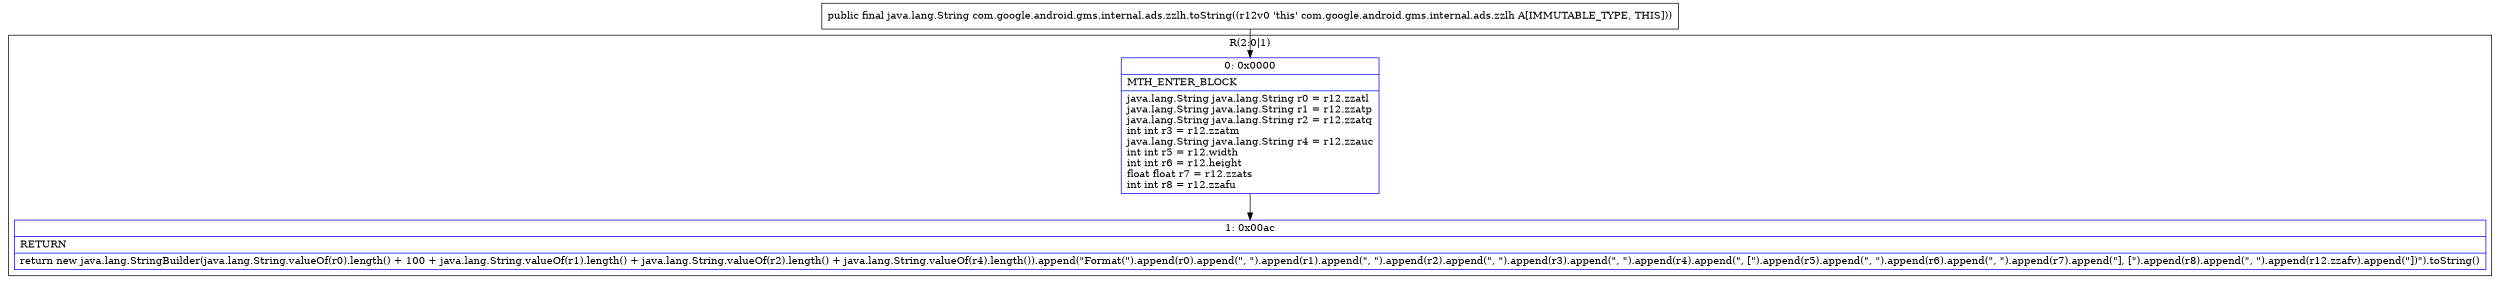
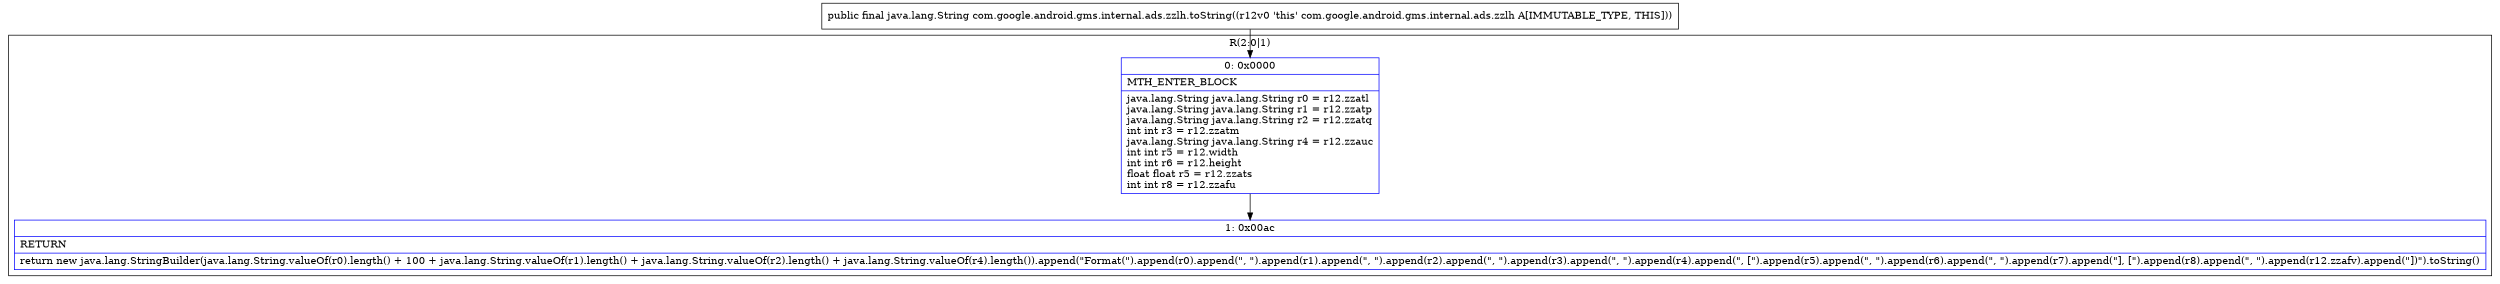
(1190, 174) -> (1190, 174)
